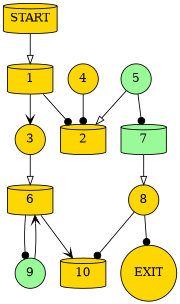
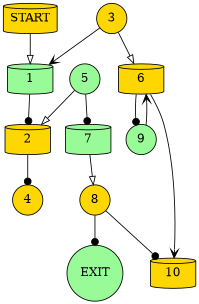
(30, 79) -> (30, 79)
(30, 105) -> (78, 44)
(83, 106) -> (28, 166)
(149, 273) -> (95, 273)
